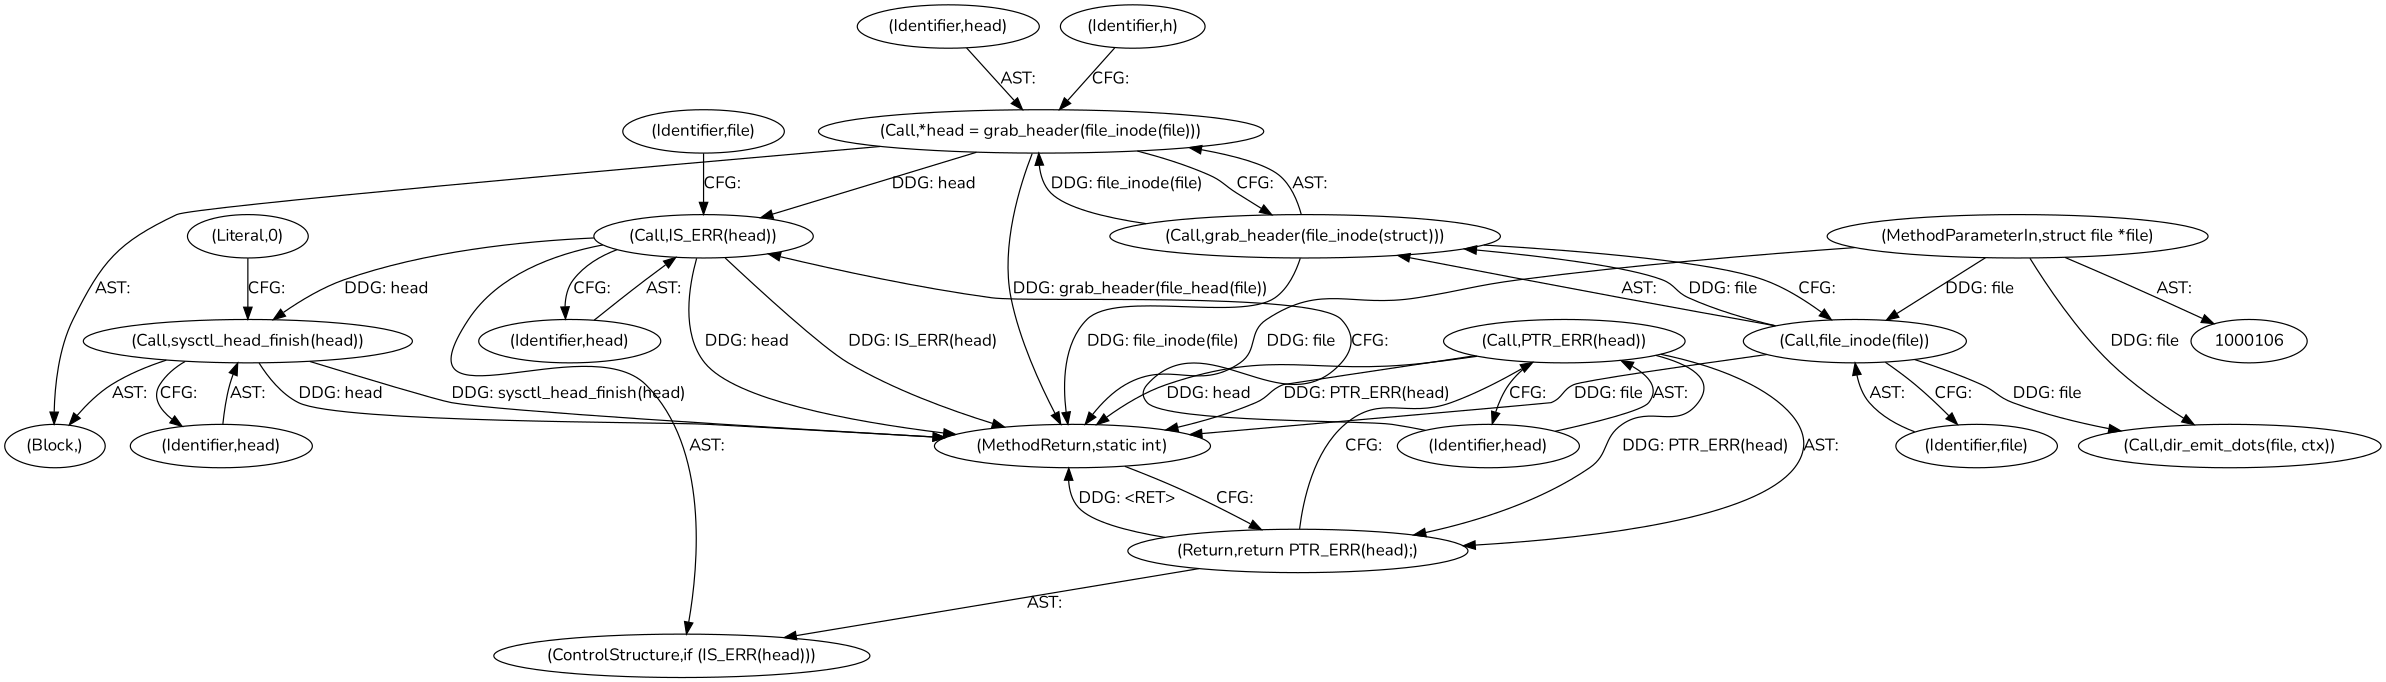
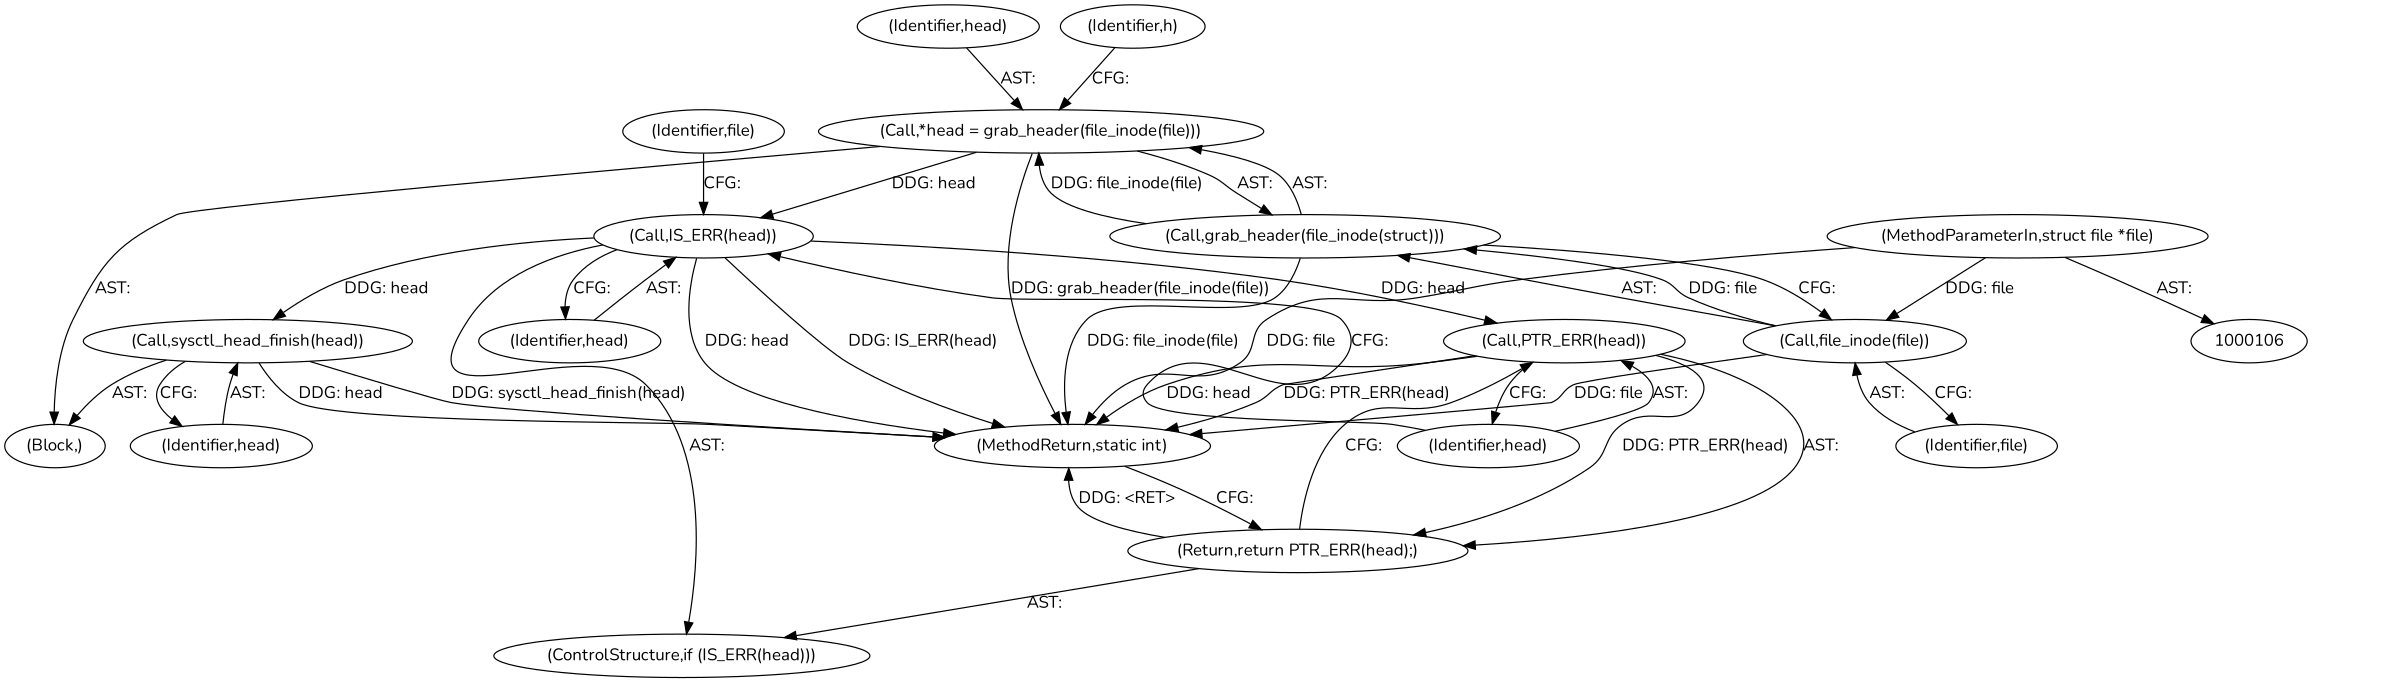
(1258, 184) -> (1258, 184)
(248, 236) -> none
none -> (1150, 264)
(1141, 289) -> (1141, 289)
(2230, 446) -> none
